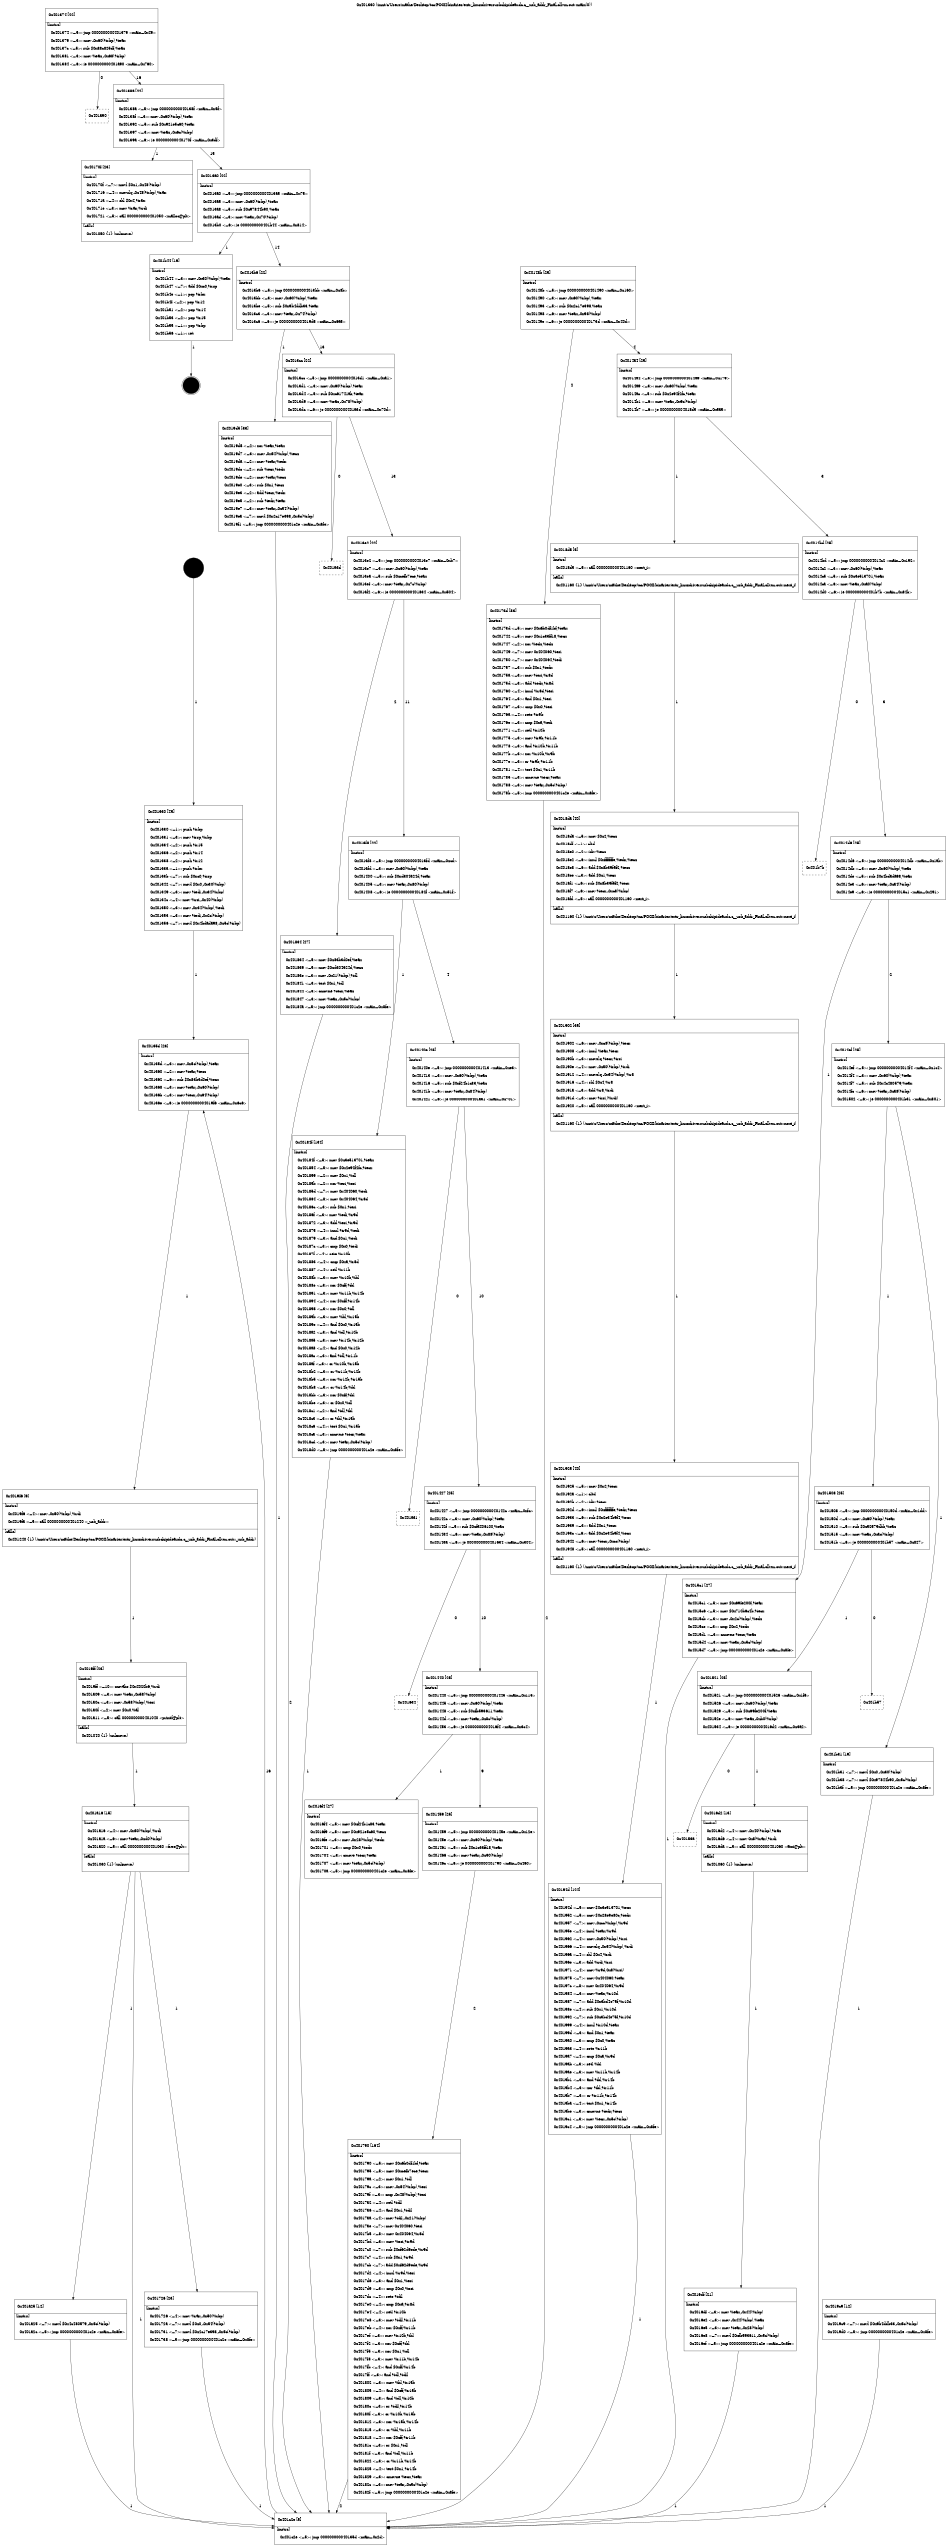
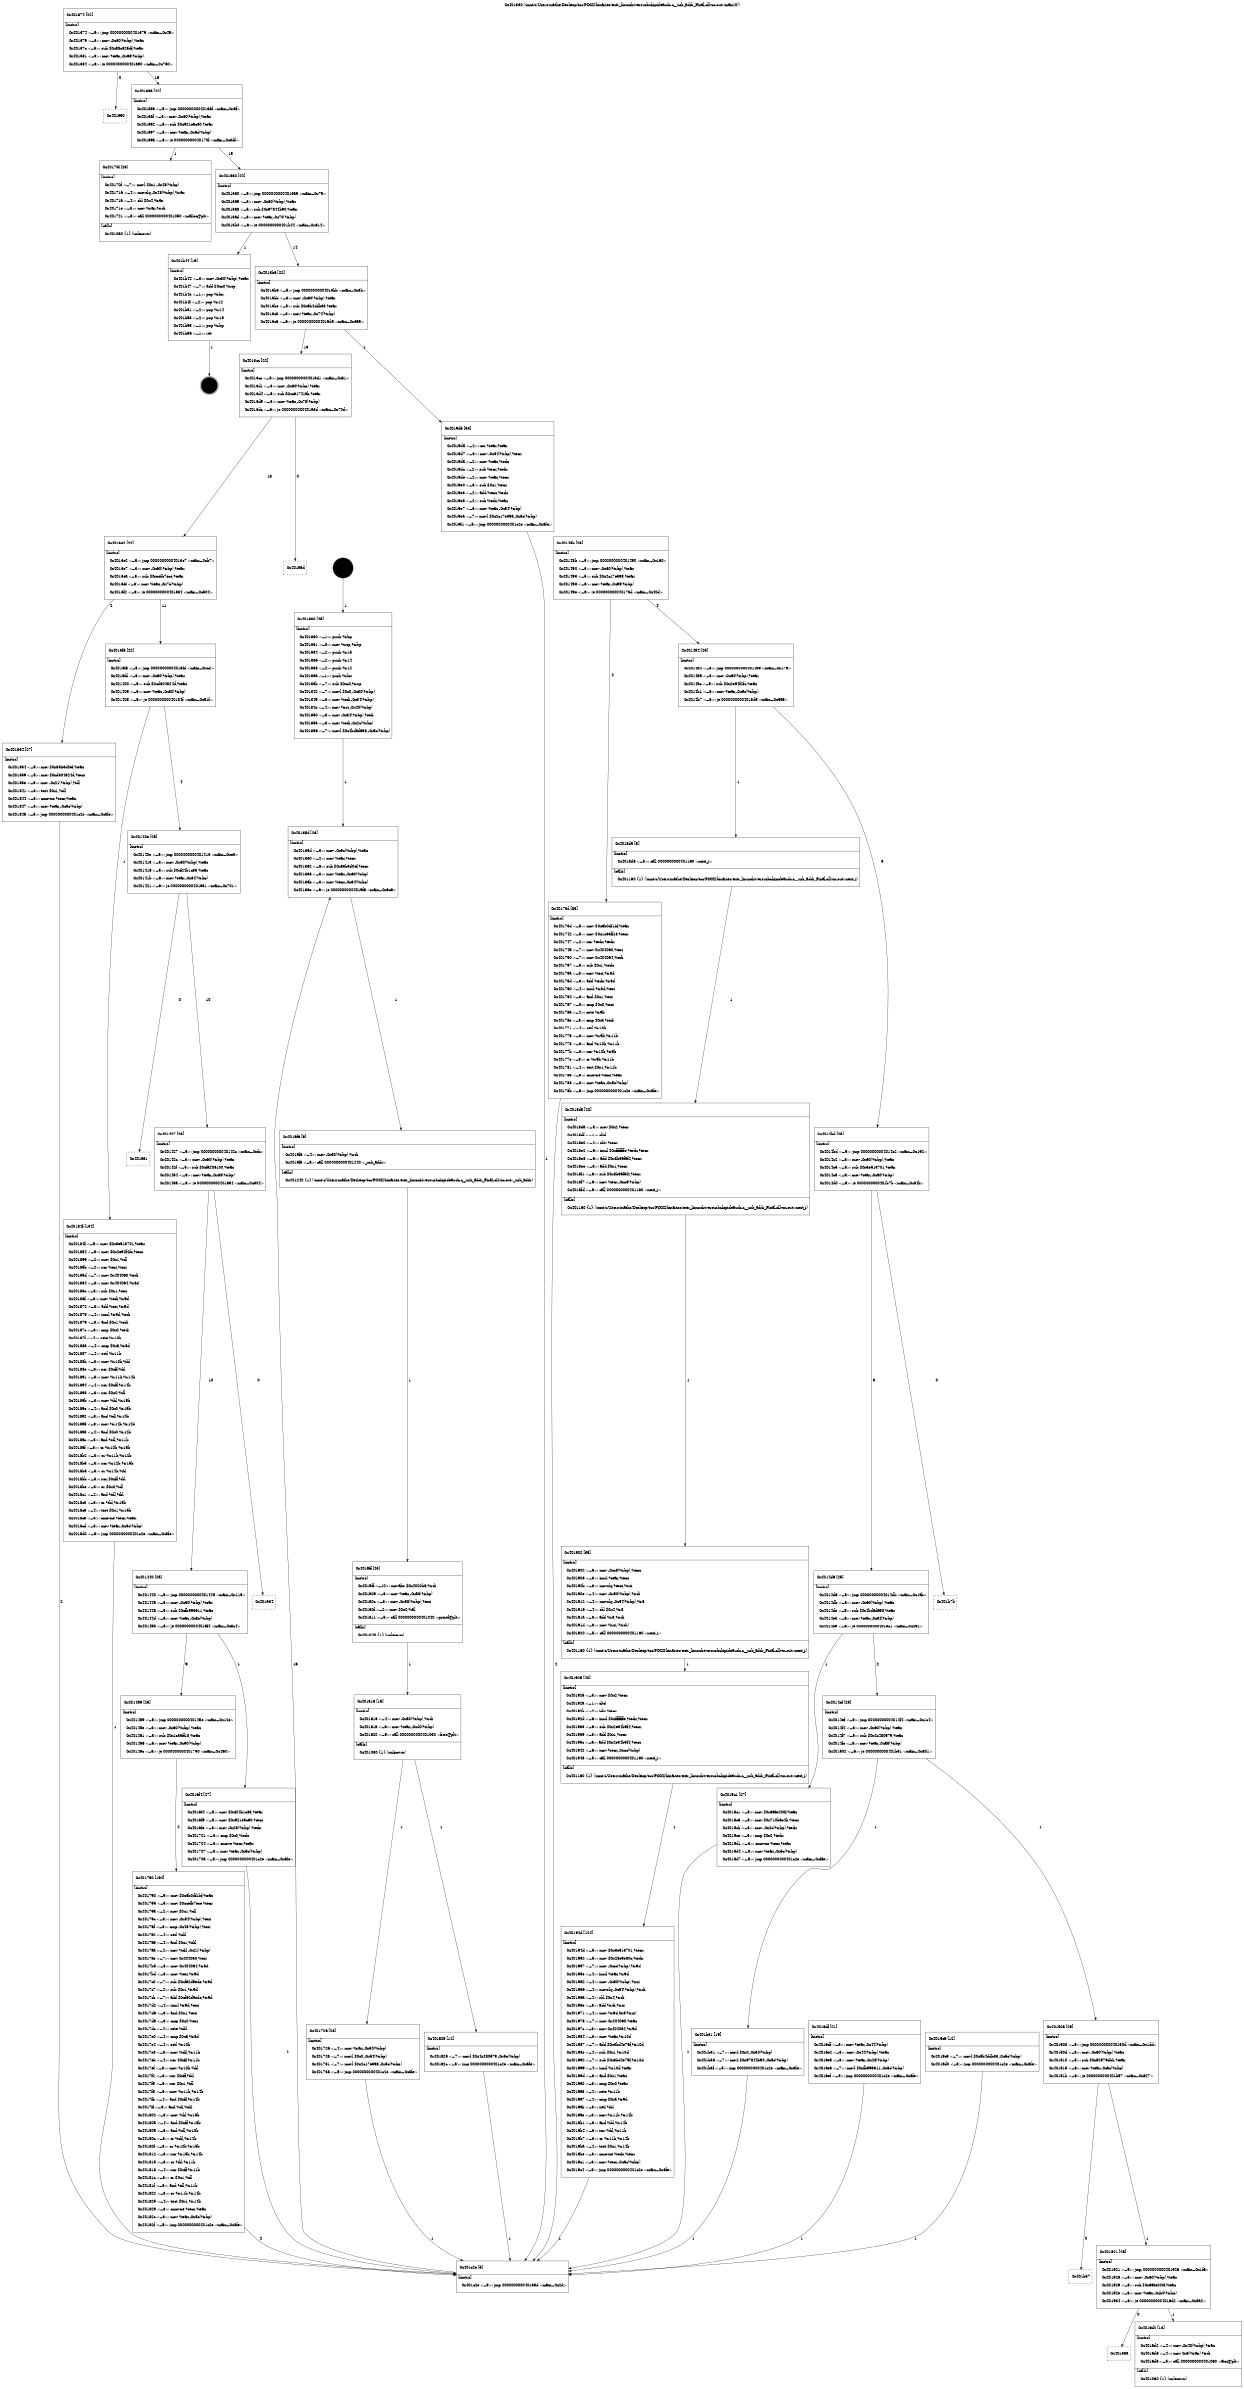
(747, 2079) -> none
(132, 2255) -> (257, 2139)
